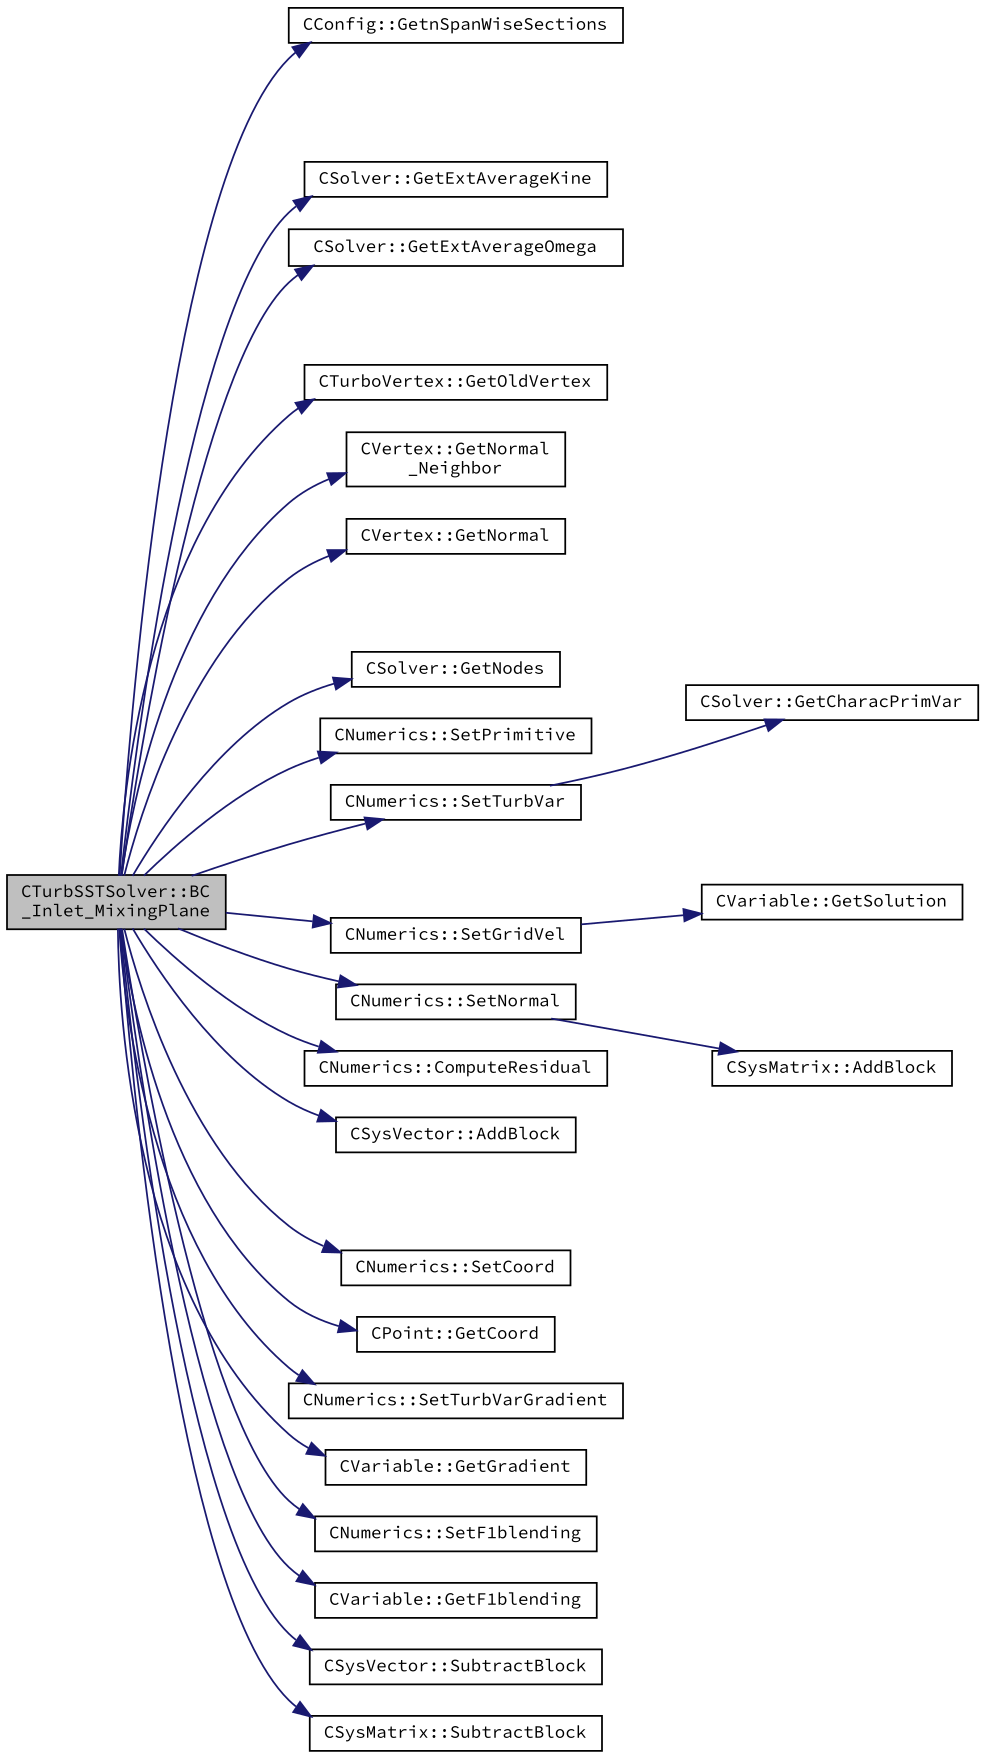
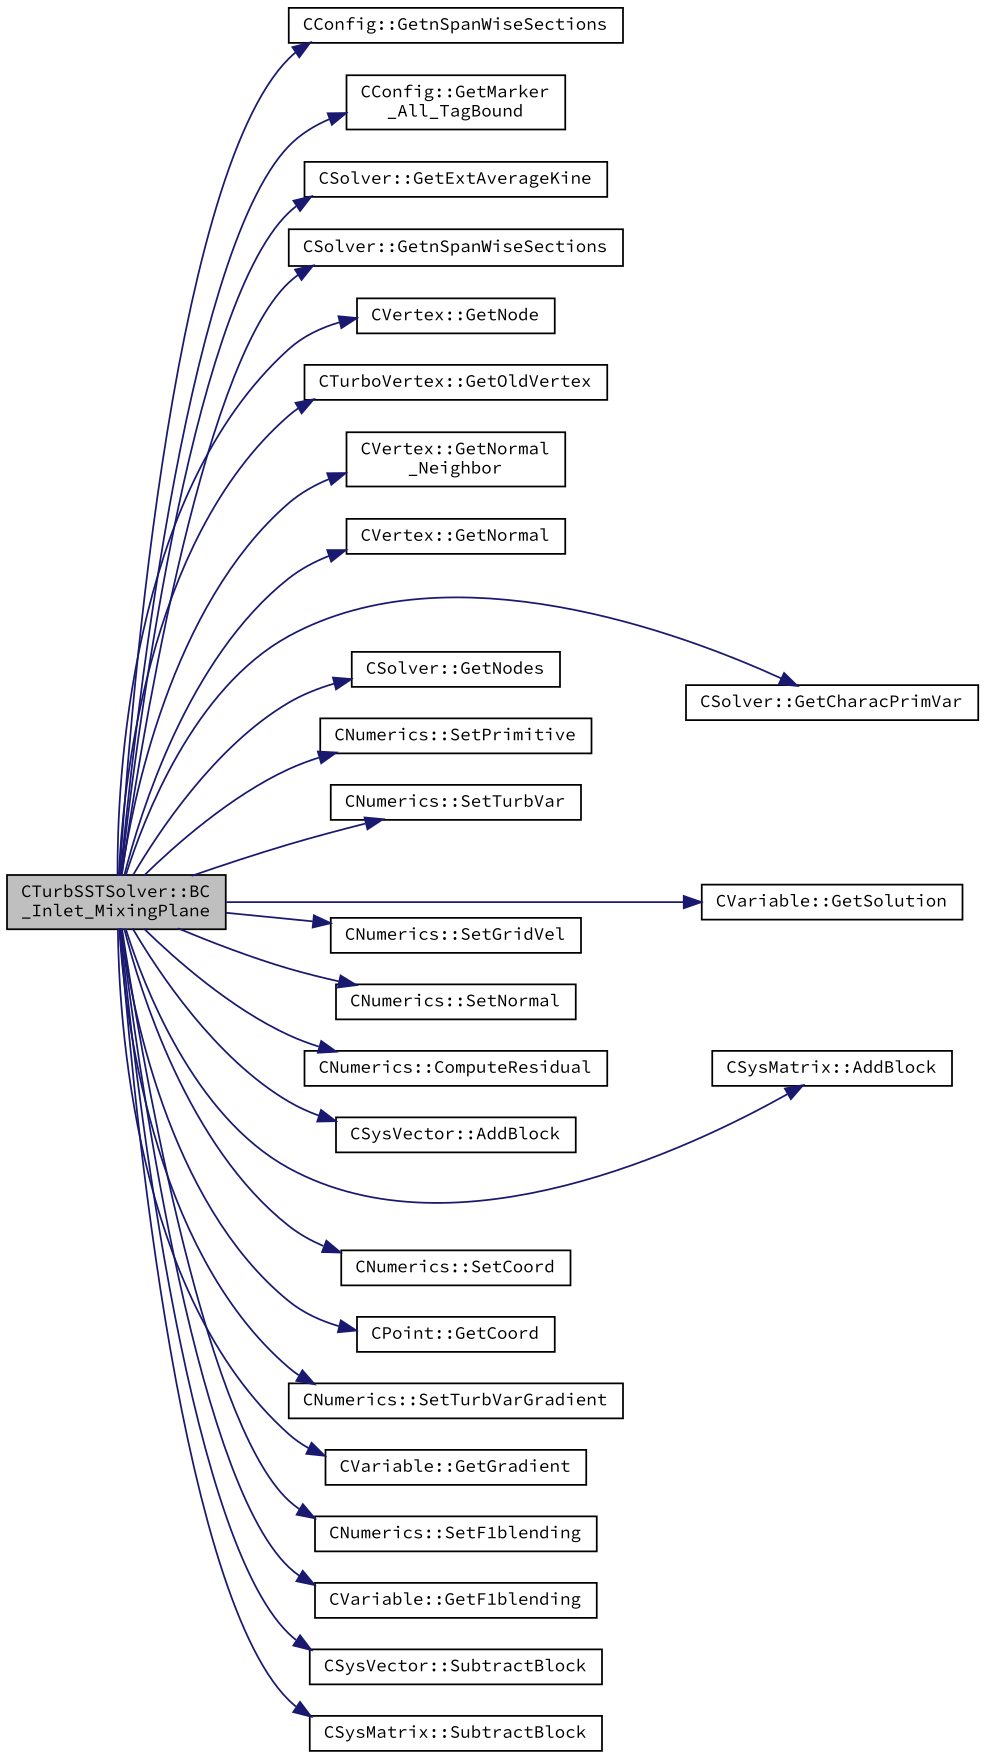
none -> (456, 102)
(456, 248) -> (456, 248)
none -> (456, 316)
(659, 759) -> (391, 604)
(633, 920) -> (455, 902)
(635, 1034) -> (398, 1199)
